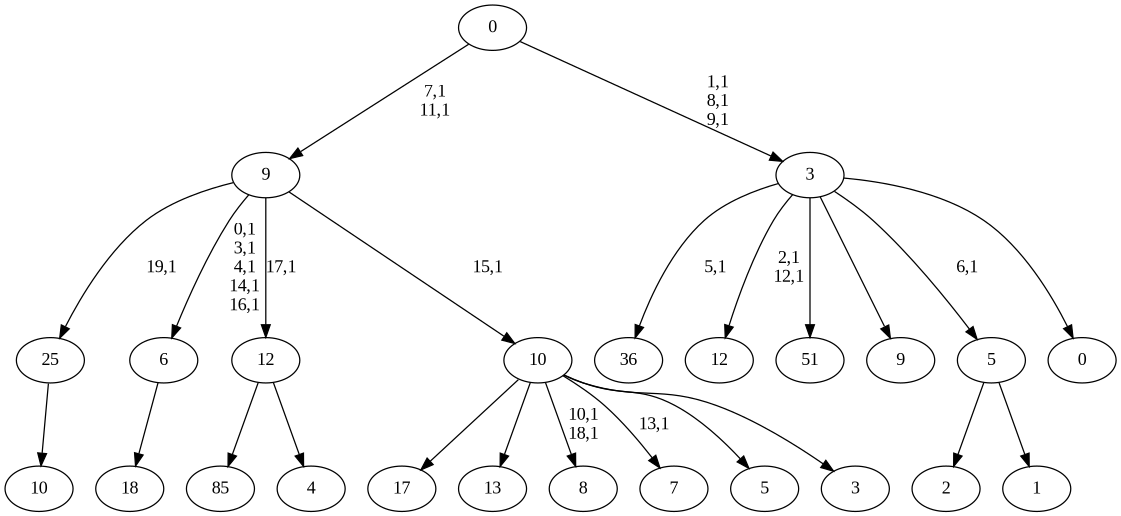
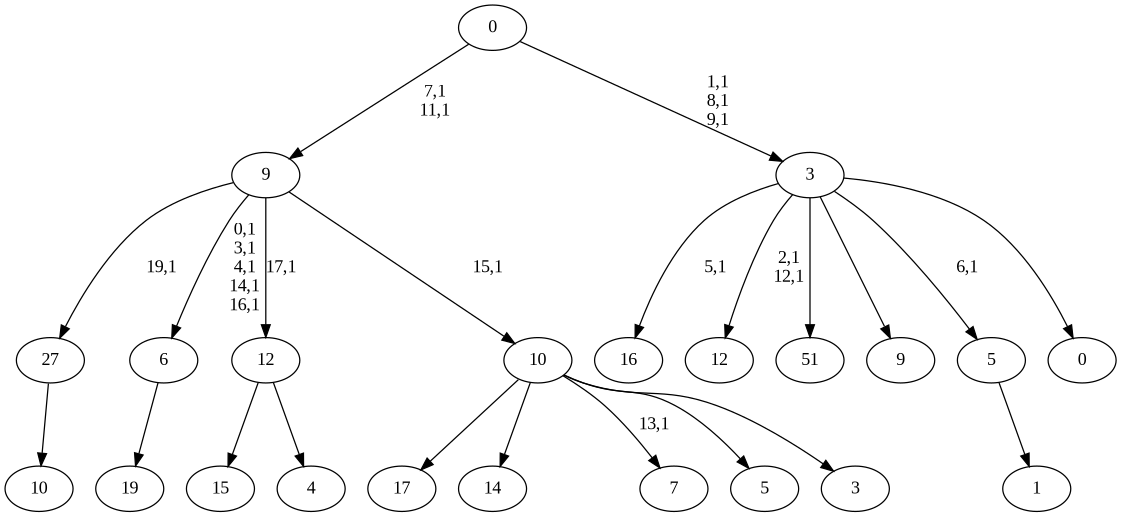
(50, 360) -> (50, 360)
(629, 360) -> (629, 360)
(130, 489) -> (130, 489)
(220, 489) -> (220, 489)
(493, 489) -> (493, 489)
(583, 489) -> none
(946, 489) -> none
